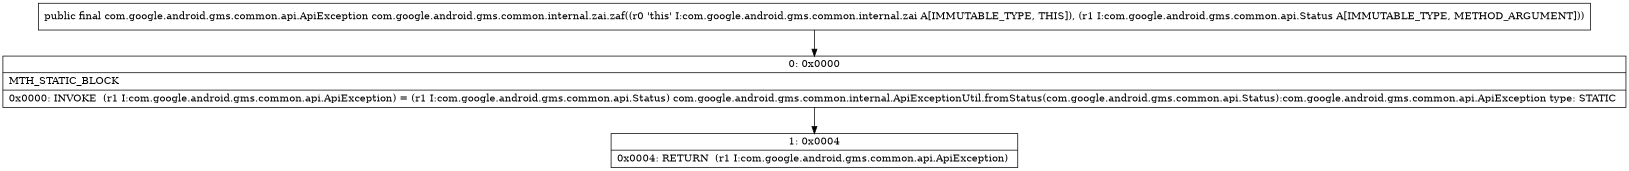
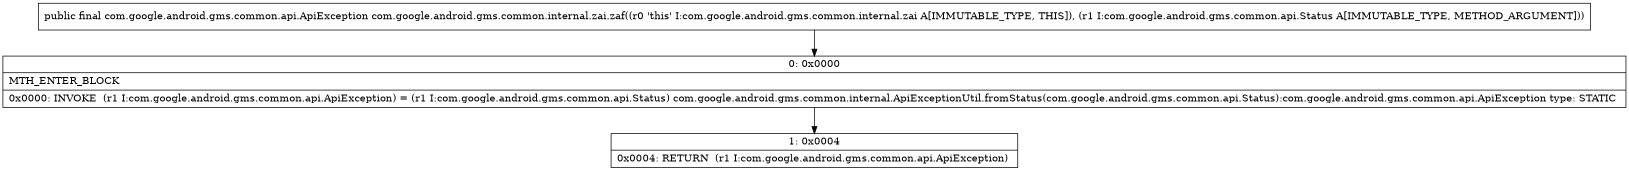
(64, 81) -> (64, 81)
